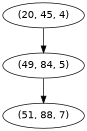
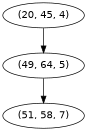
(44, 66) -> (44, 66)
(44, 116) -> (44, 116)
